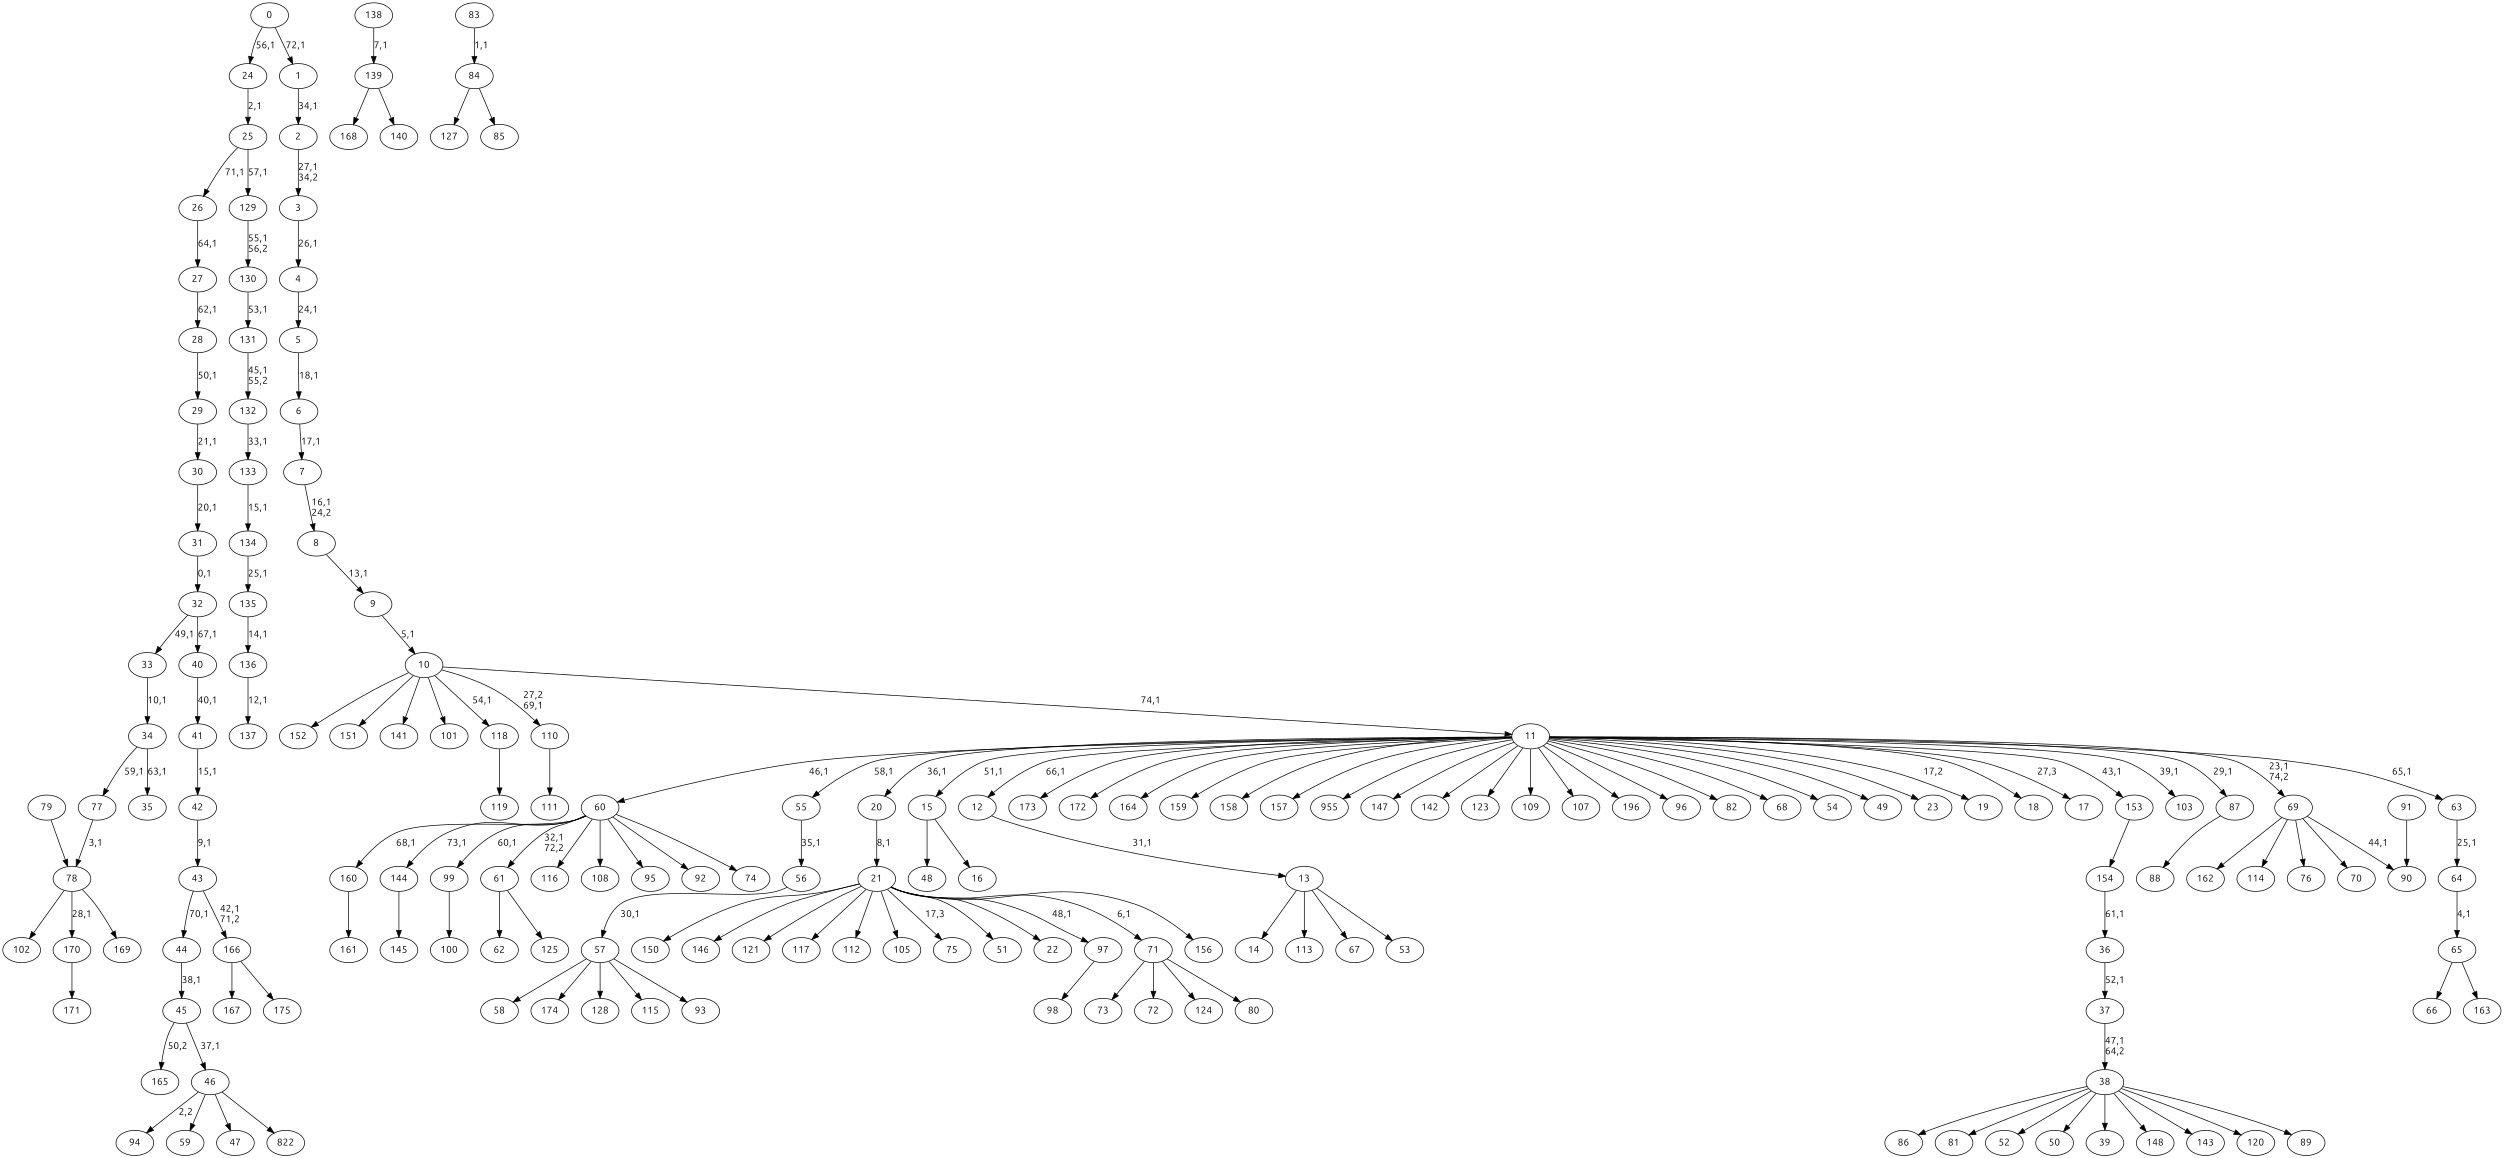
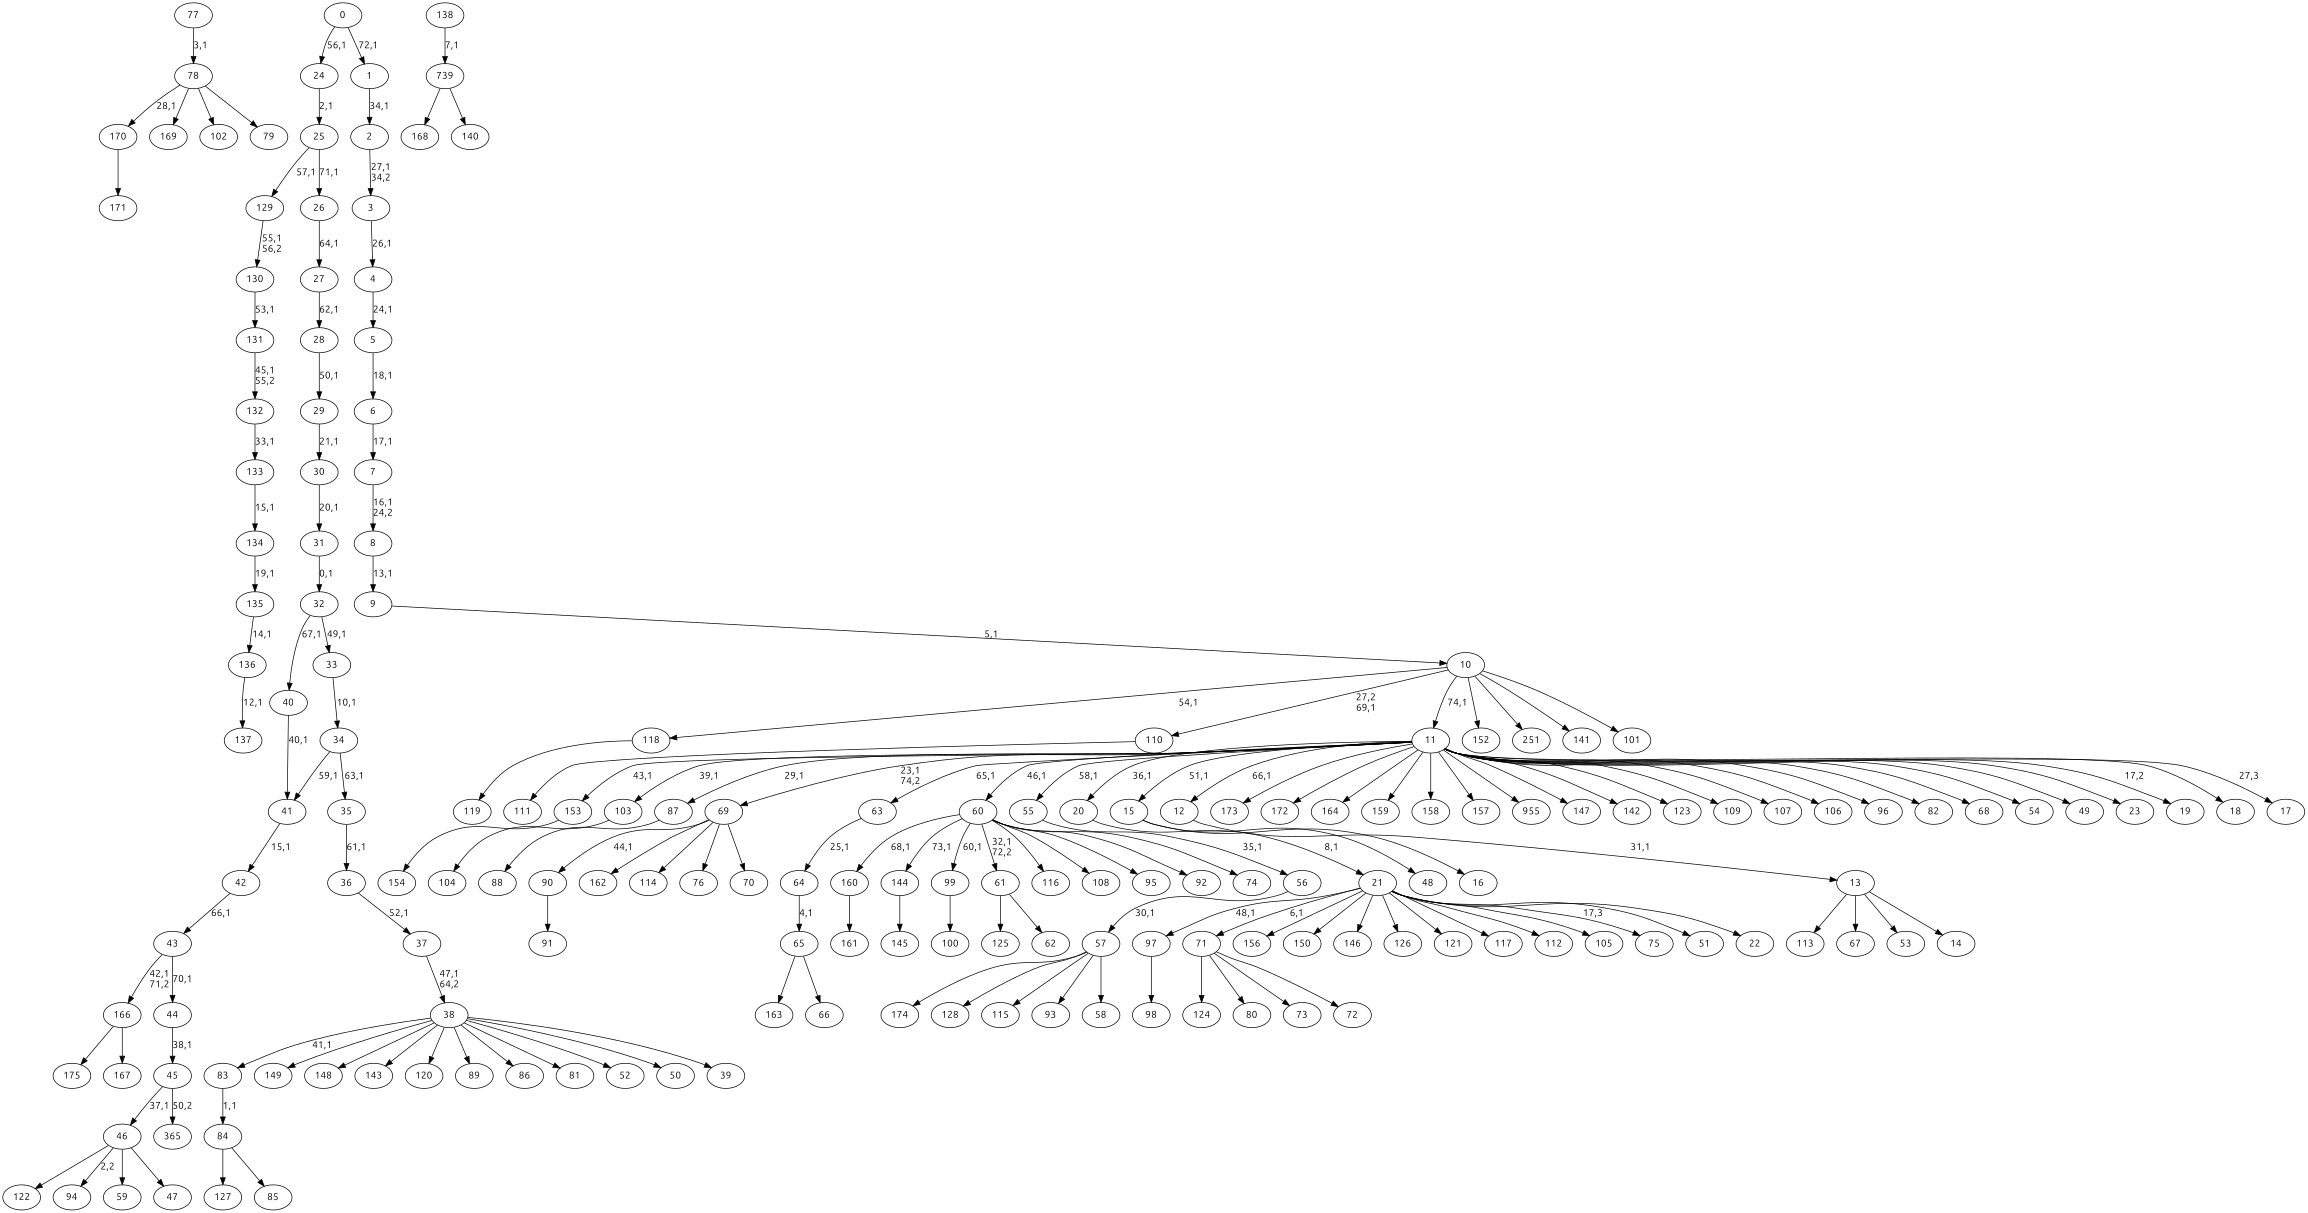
(374, 76) -> (445, 76)
(258, 574) -> (265, 574)
(349, 736) -> (1531, 741)
(120, 767) -> (313, 773)
(1631, 808) -> (1833, 812)
(58, 840) -> (229, 104)
(2407, 840) -> (548, 910)
(205, 843) -> (221, 913)
none -> (447, 883)
(2105, 911) -> (347, 844)
none -> (1403, 944)
none -> (336, 1035)
none -> (273, 1076)
(160, 1082) -> (173, 1137)
(286, 1143) -> (22, 1197)
